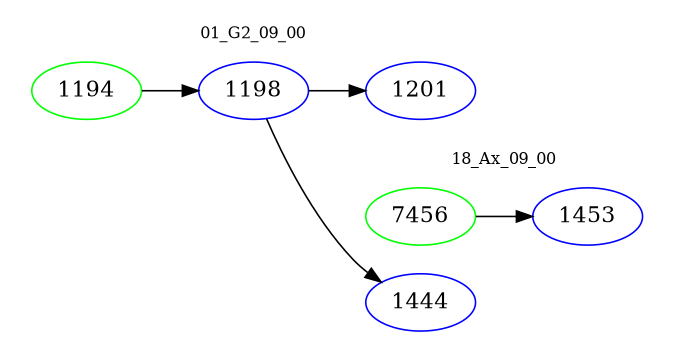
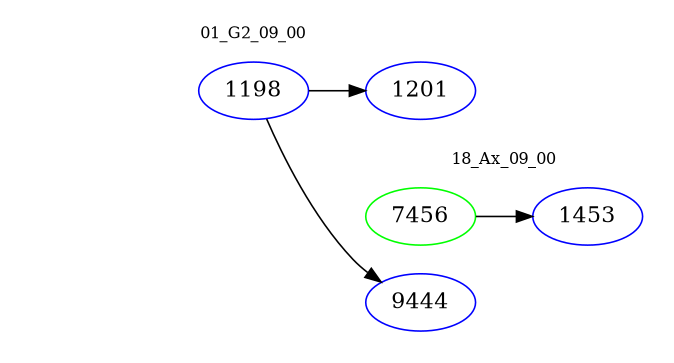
(87, 91) -> none
(421, 302) -> (421, 302)
